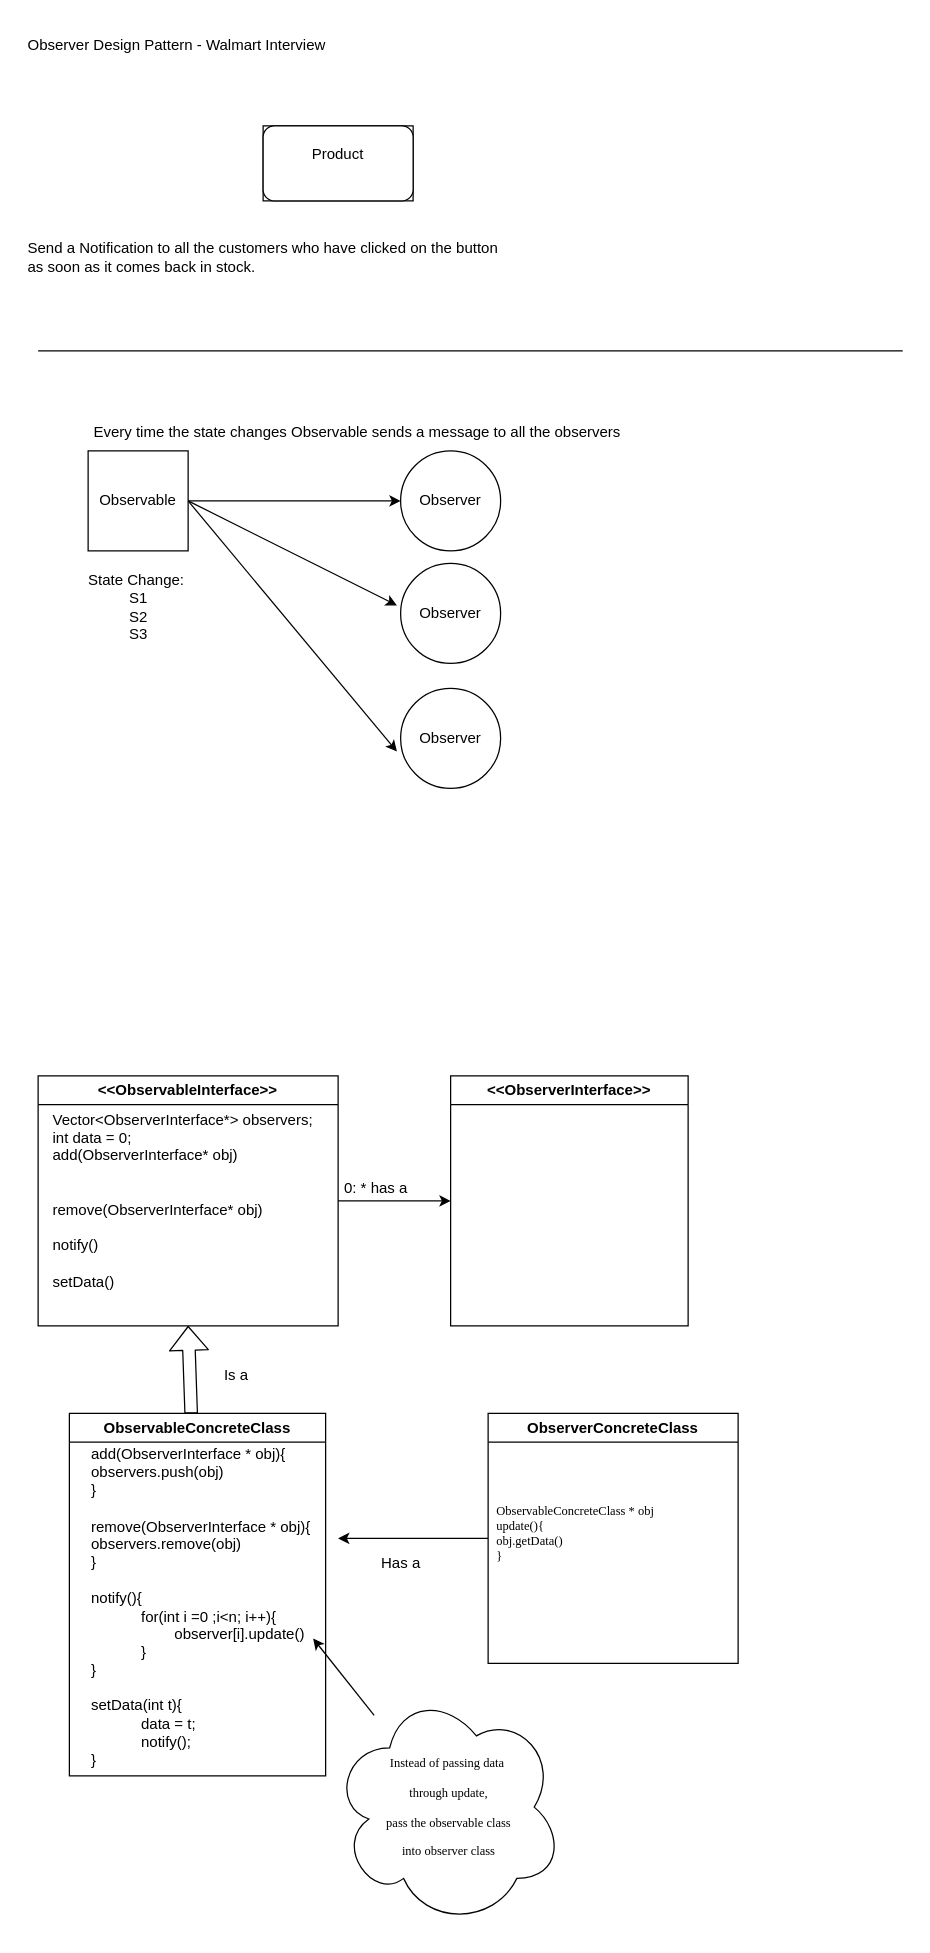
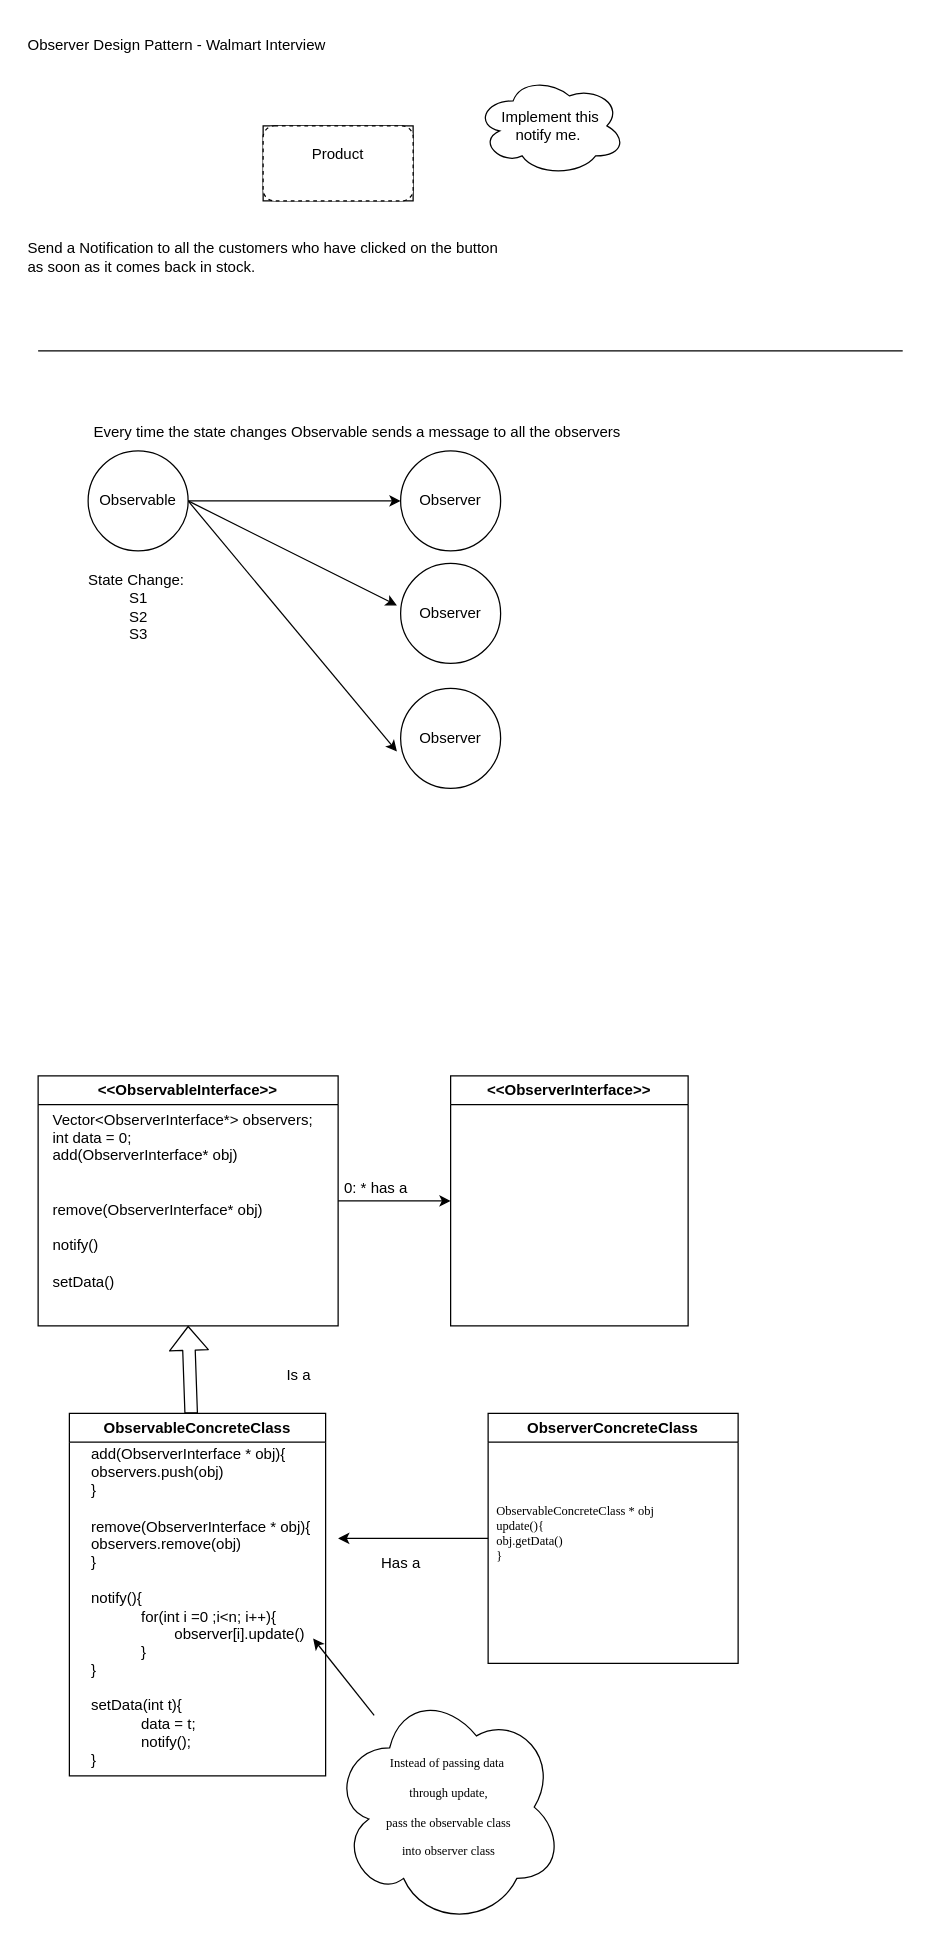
none -> (551, 126)
(338, 163) -> (338, 163)
(138, 501) -> (138, 501)
(238, 1376) -> (301, 1376)
